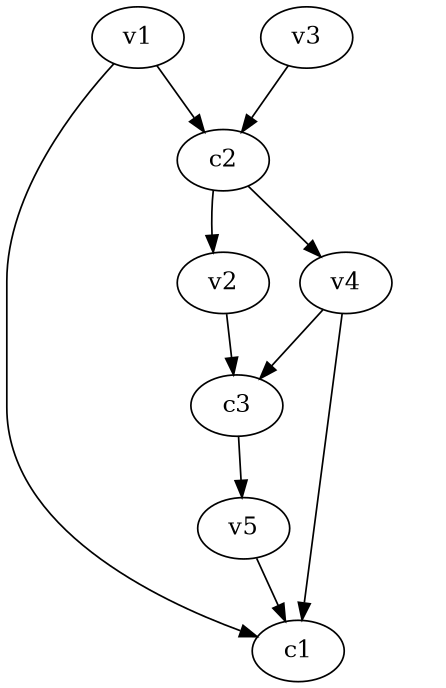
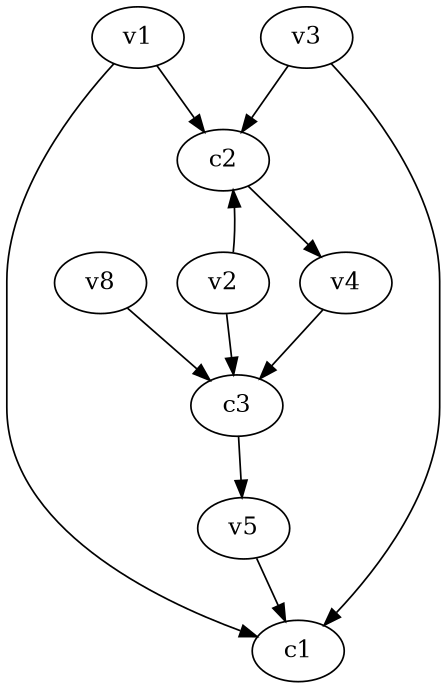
(212, 213) -> (235, 230)
none -> (101, 283)
(323, 458) -> (440, 337)
